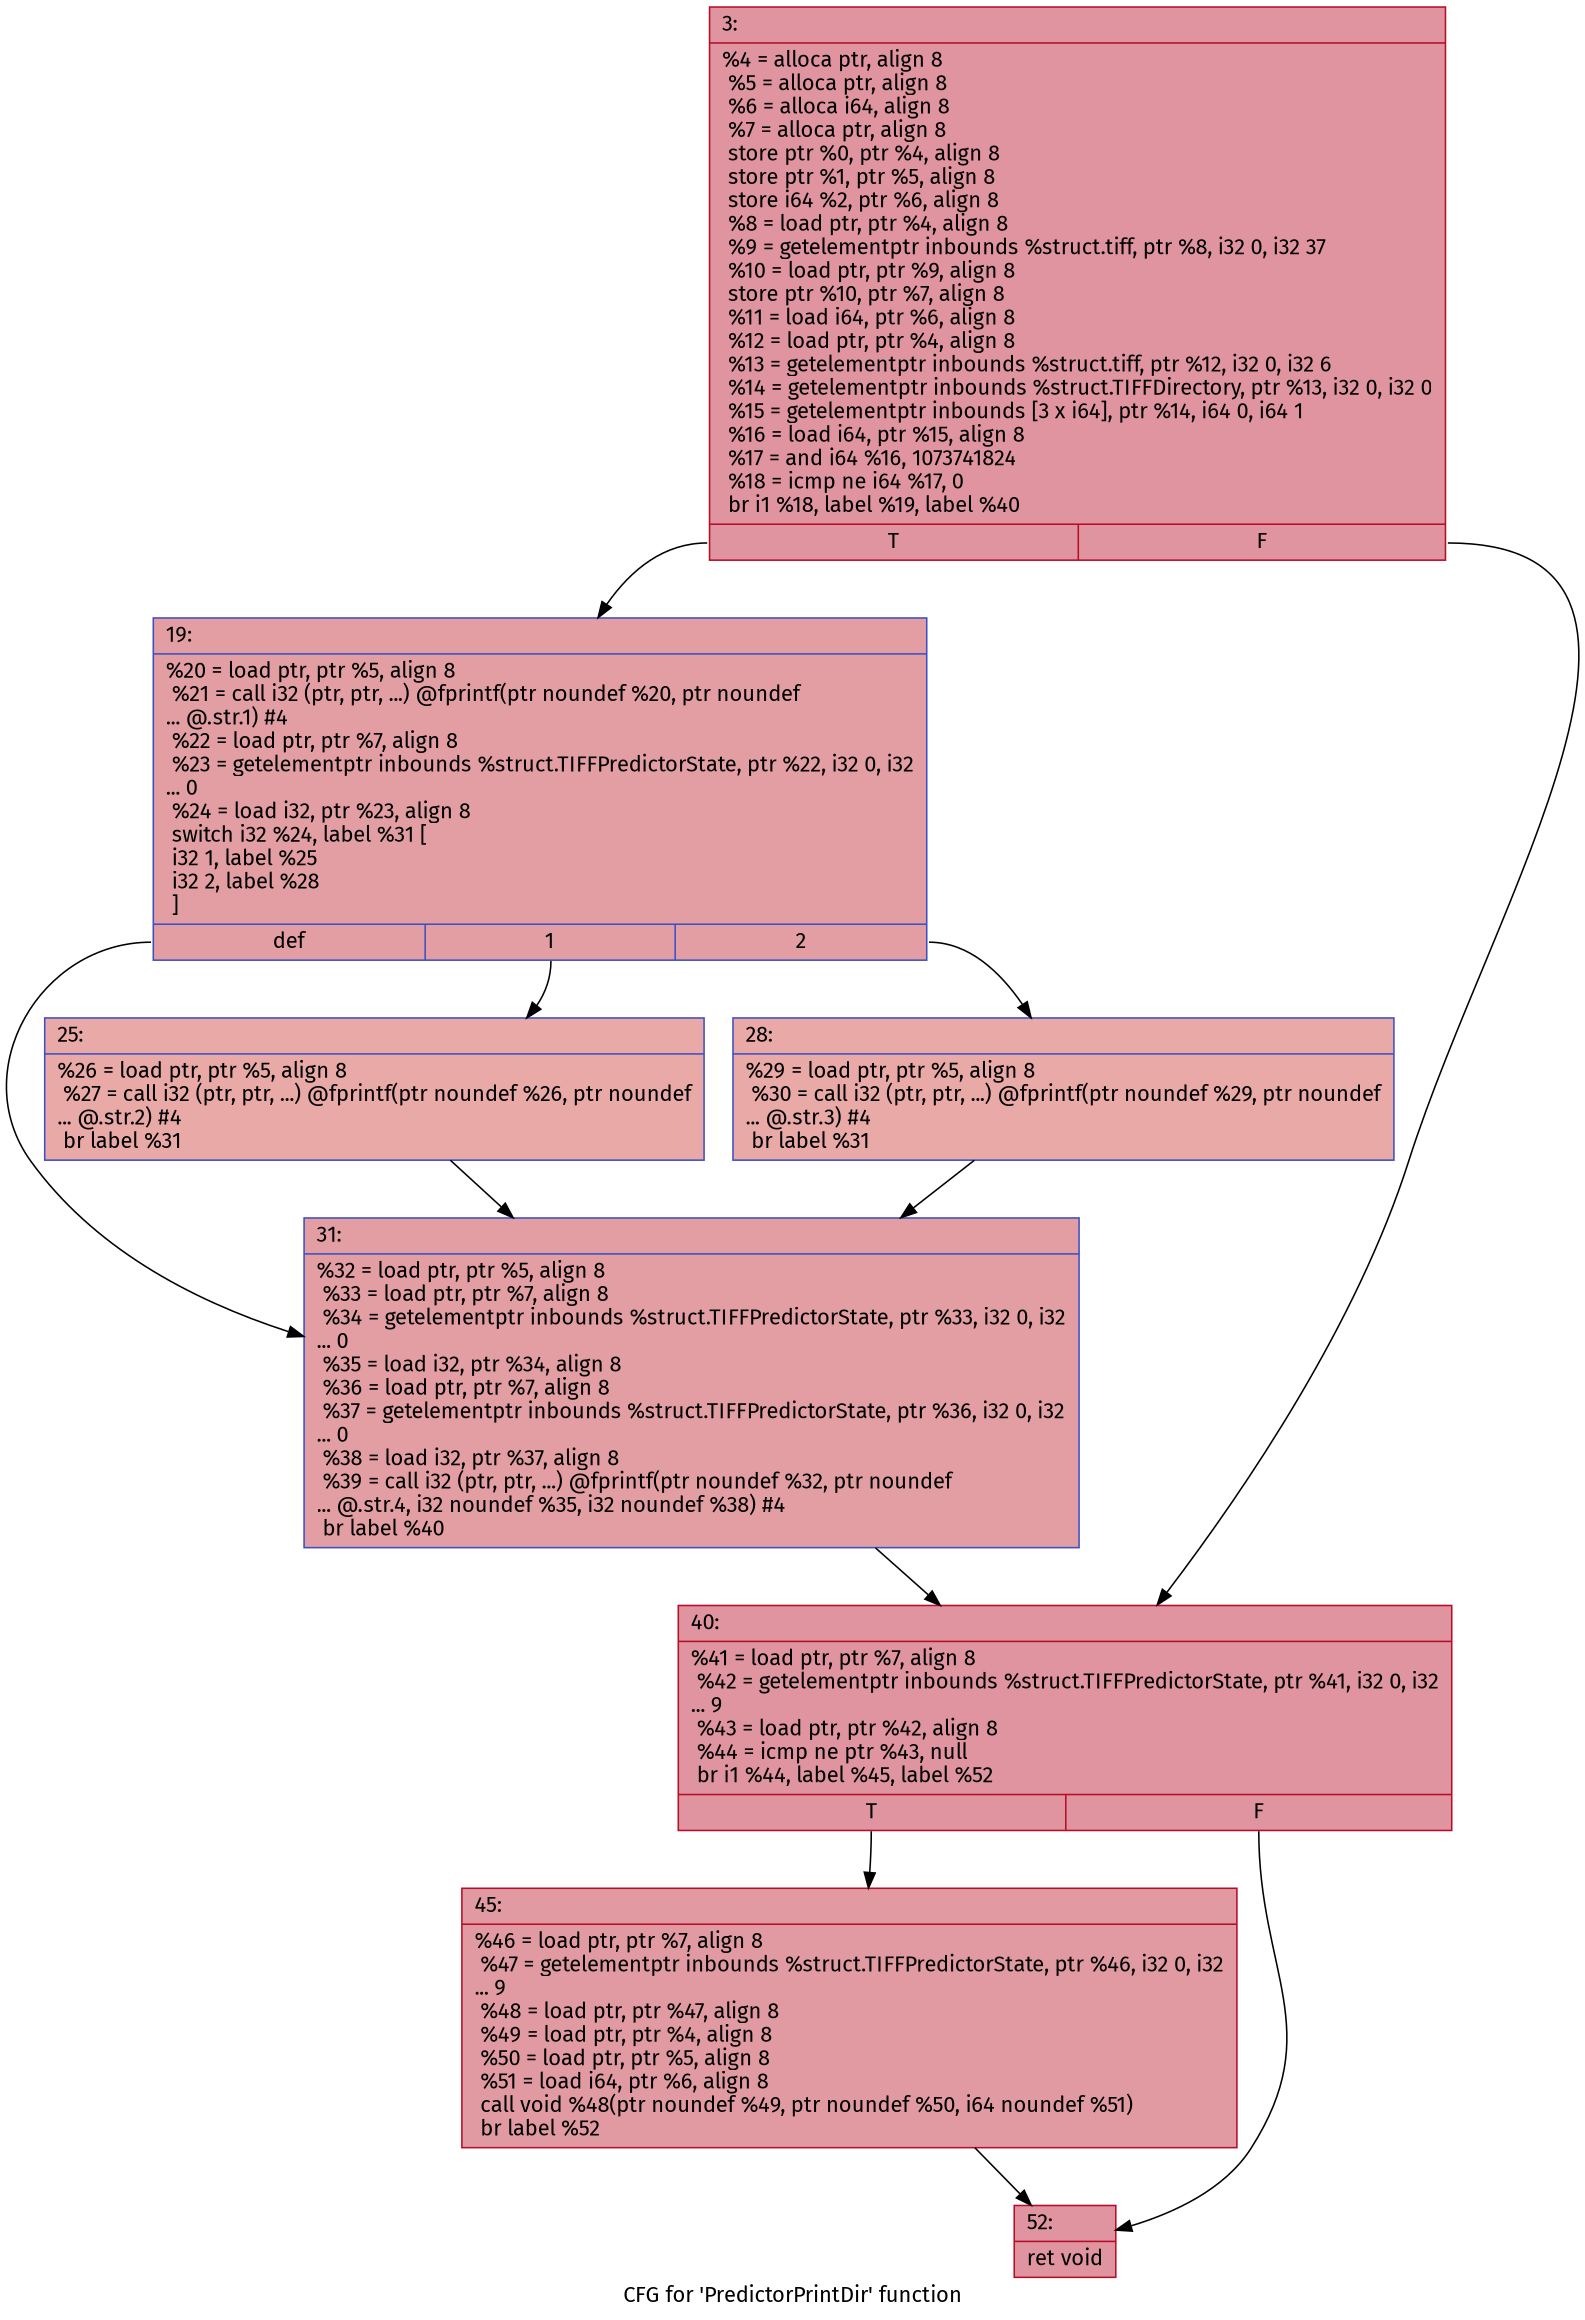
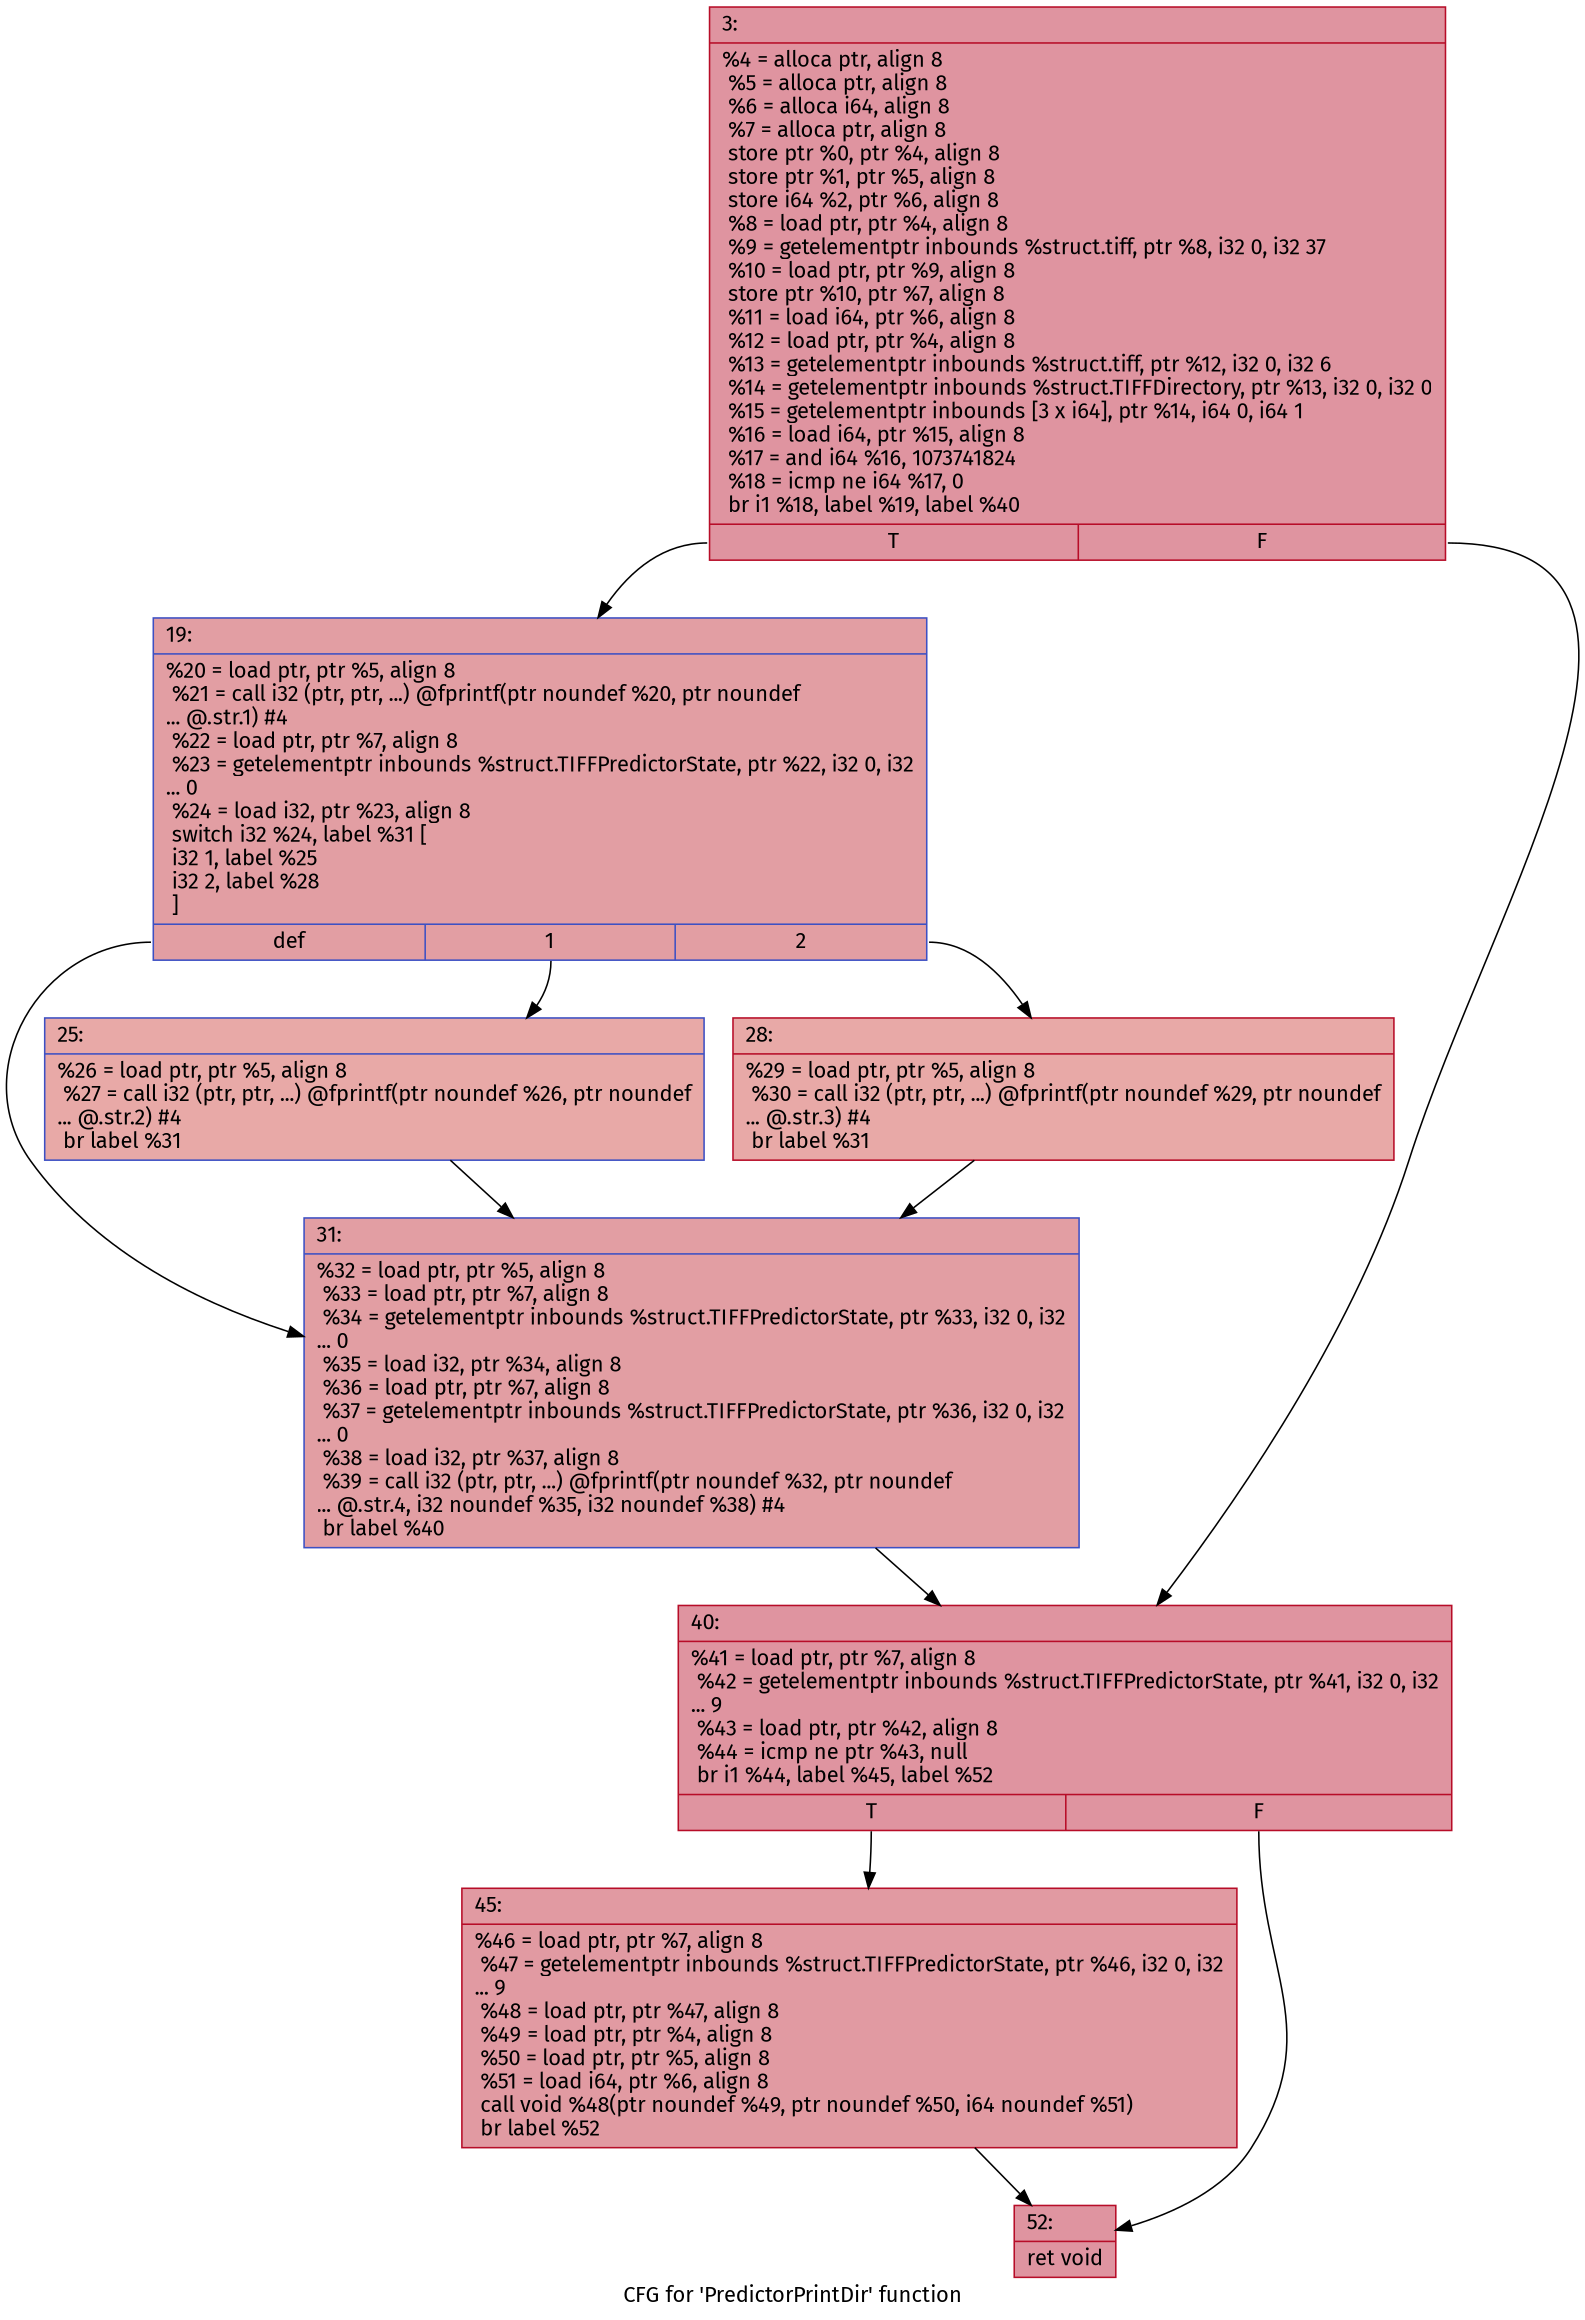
(1063, 1089) -> (1063, 1089)
